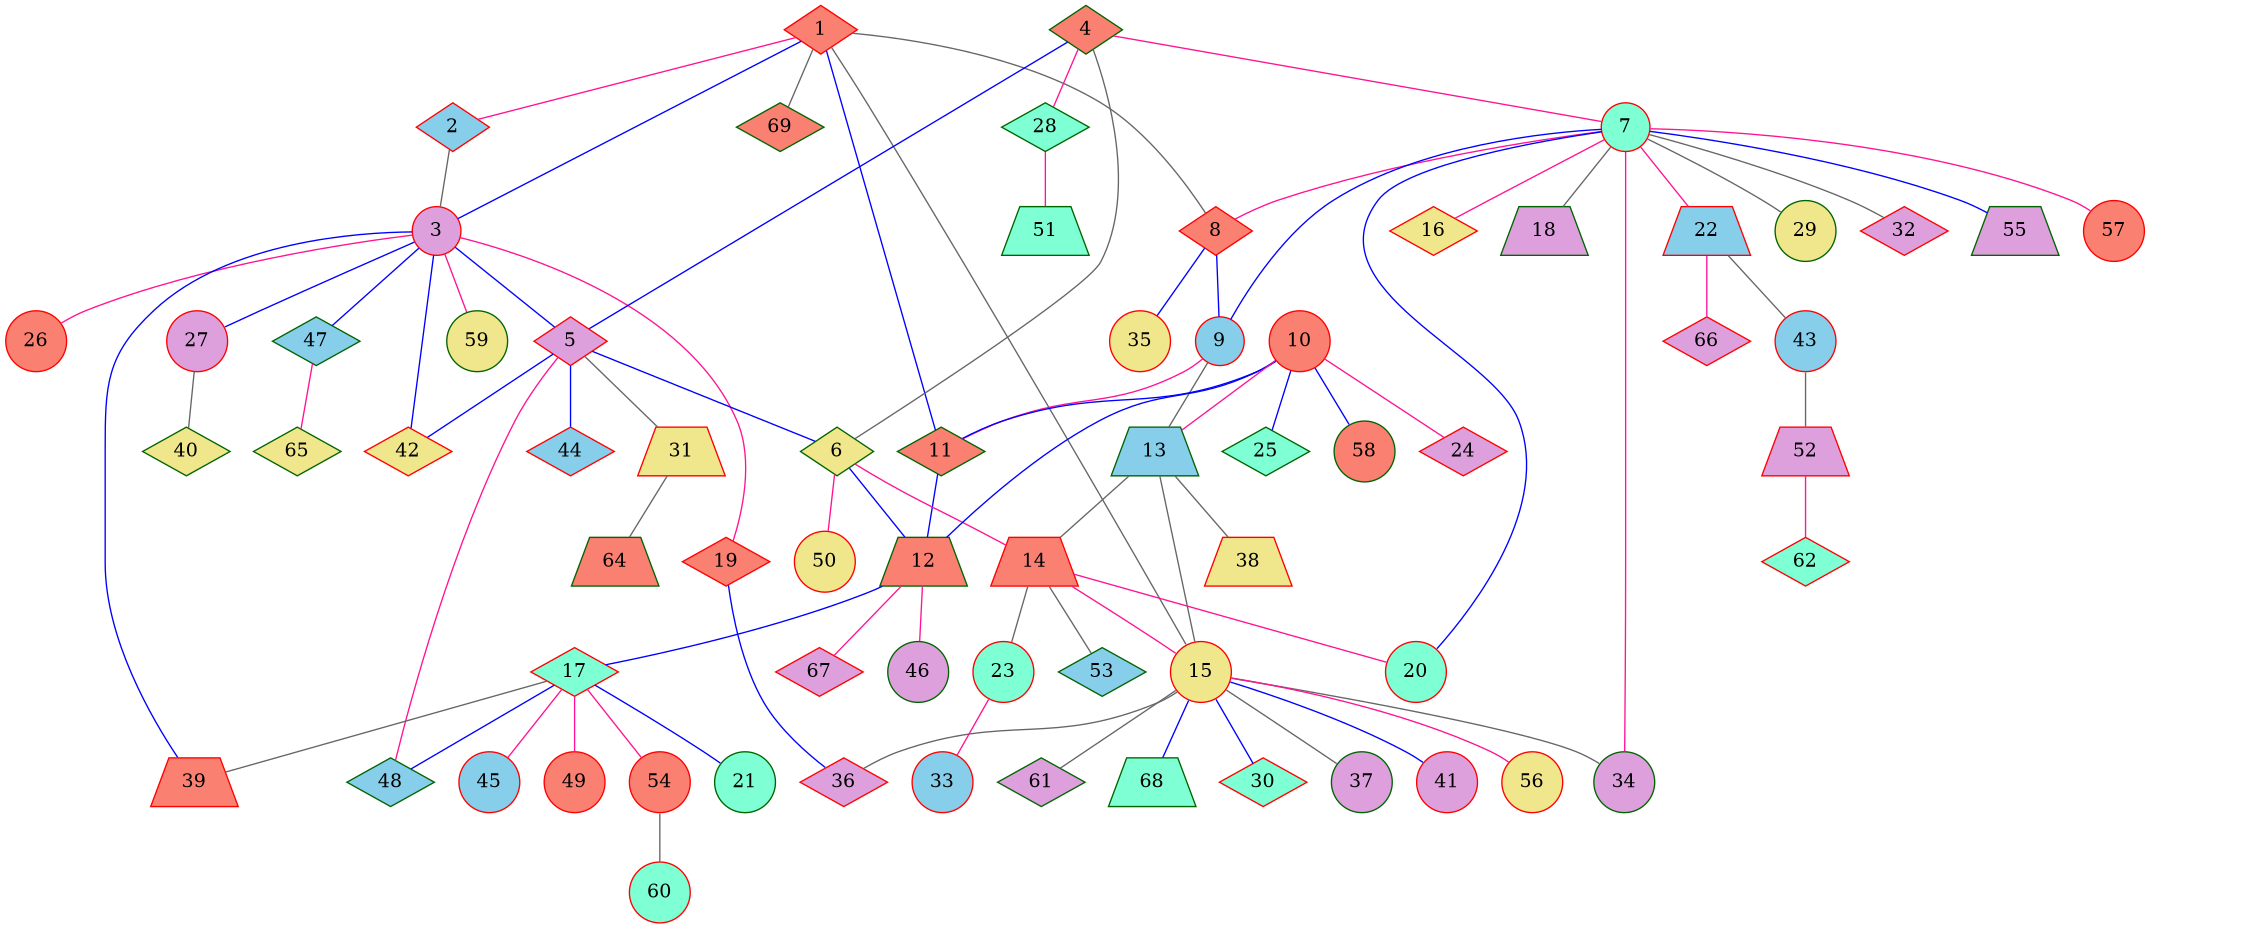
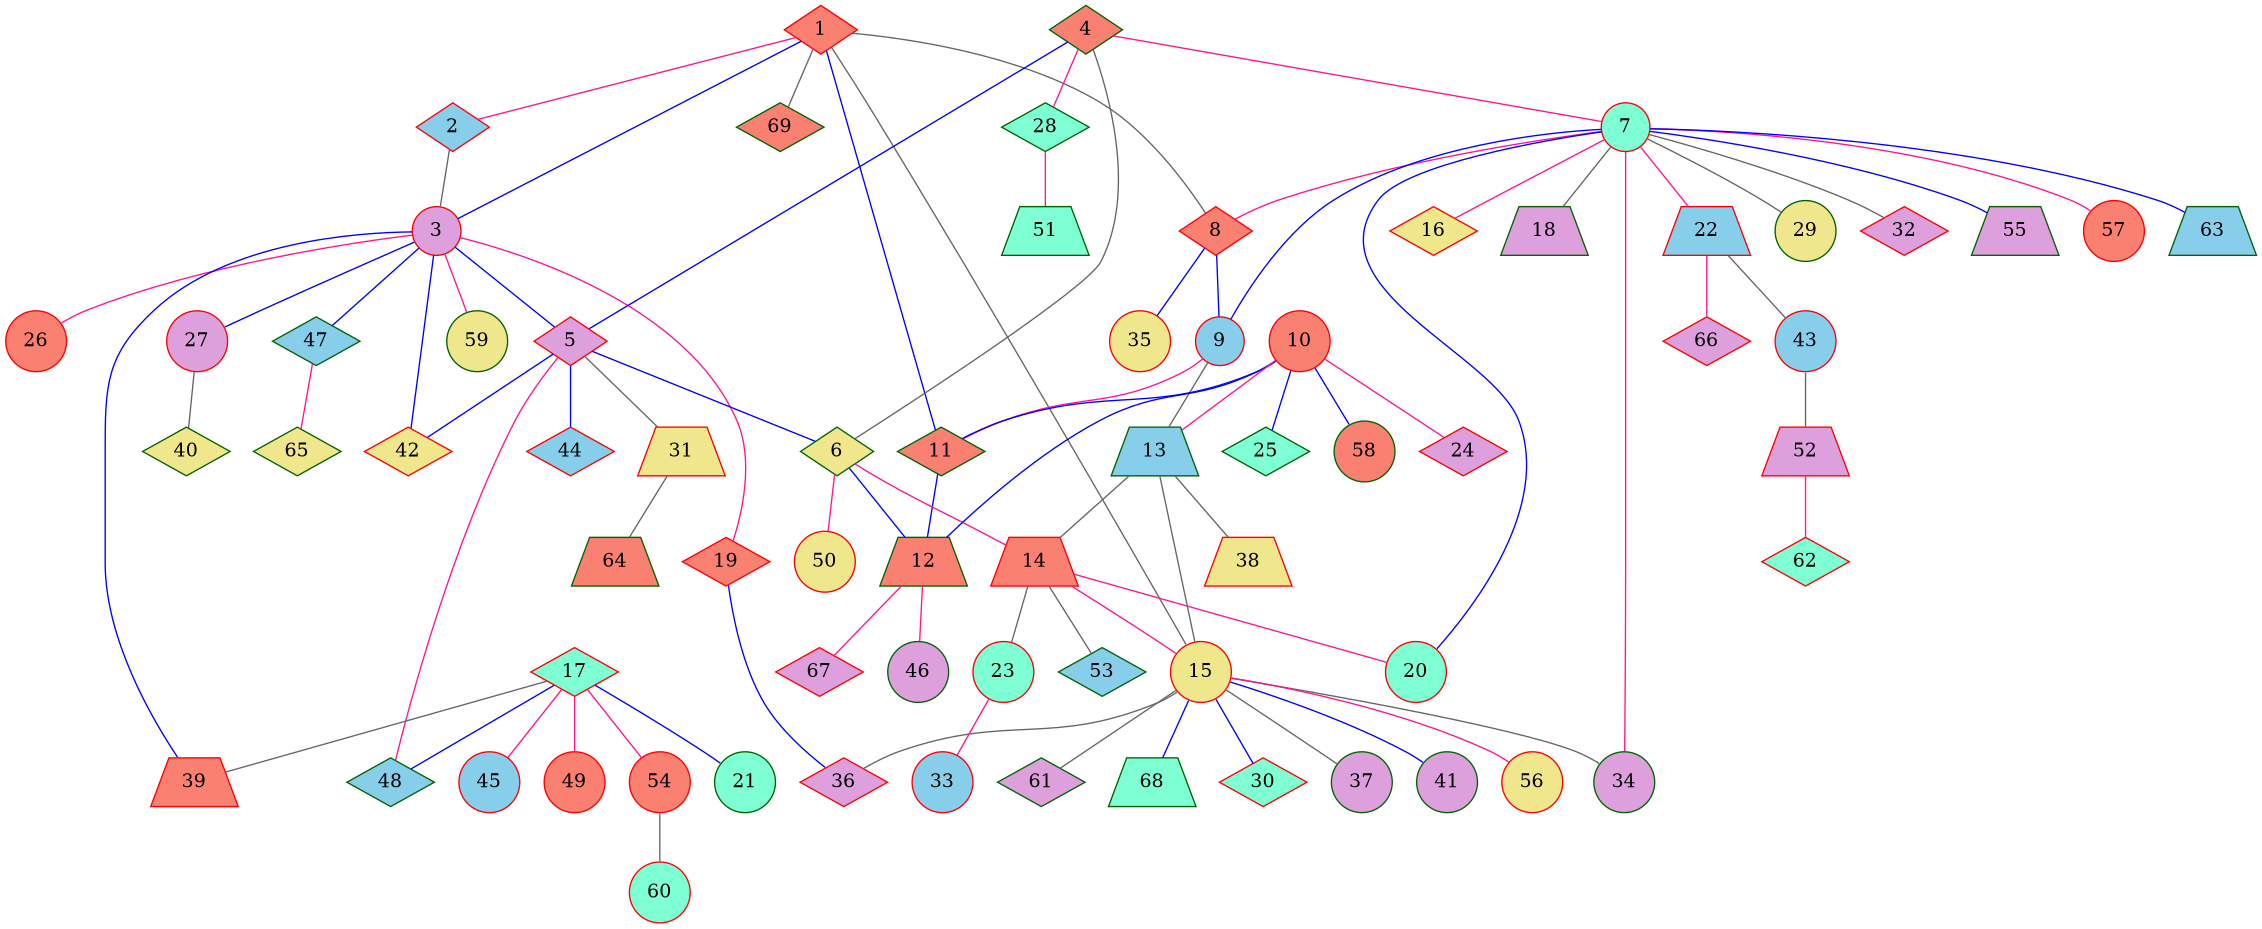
none -> (2213, 231)
(746, 632) -> none
(1447, 782) -> (1447, 782)
